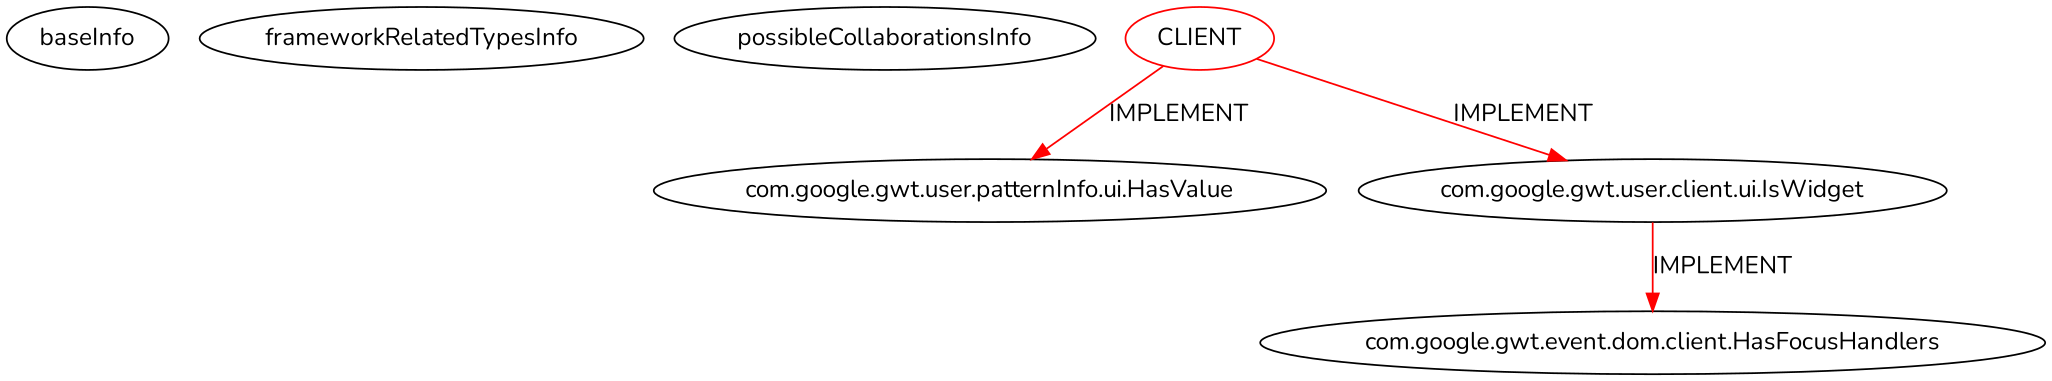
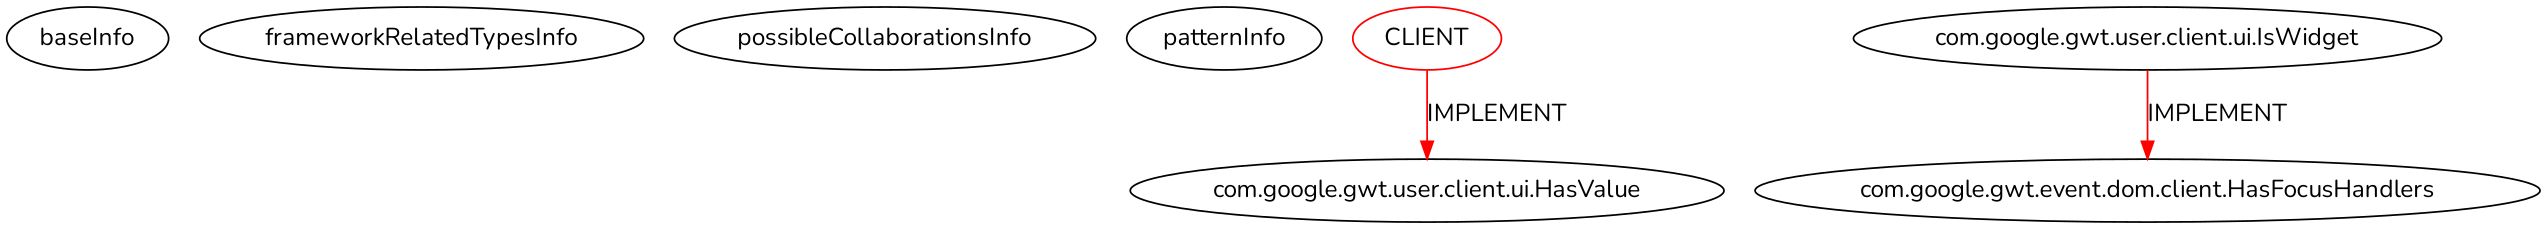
none -> (1224, 38)
(1403, 107) -> none
(990, 191) -> (1427, 191)
